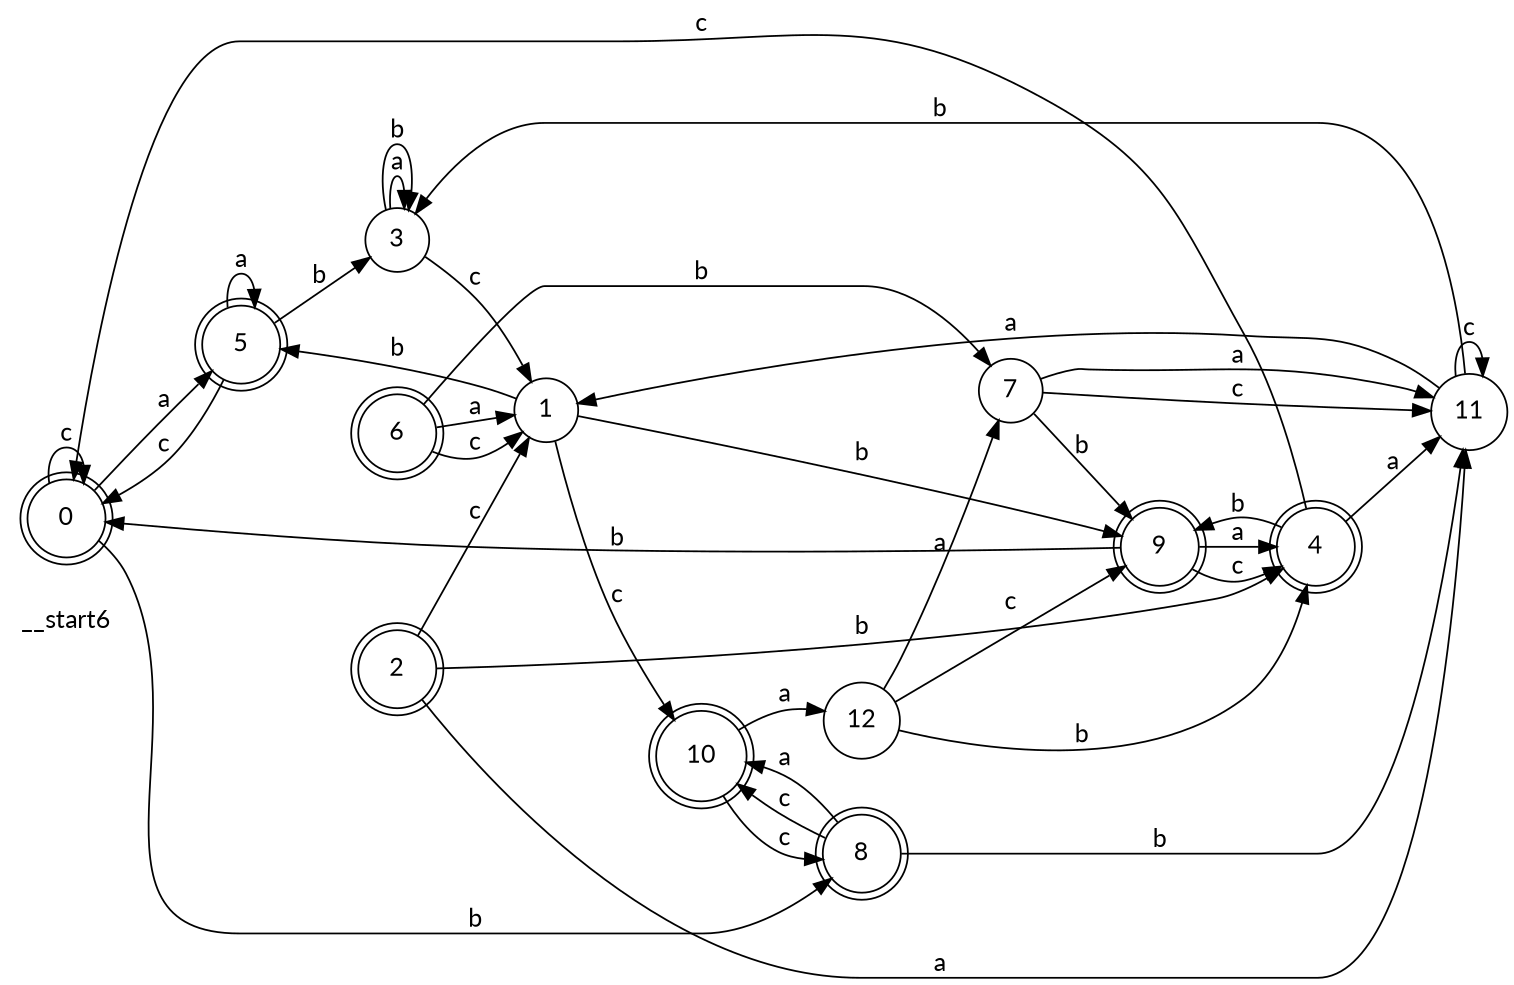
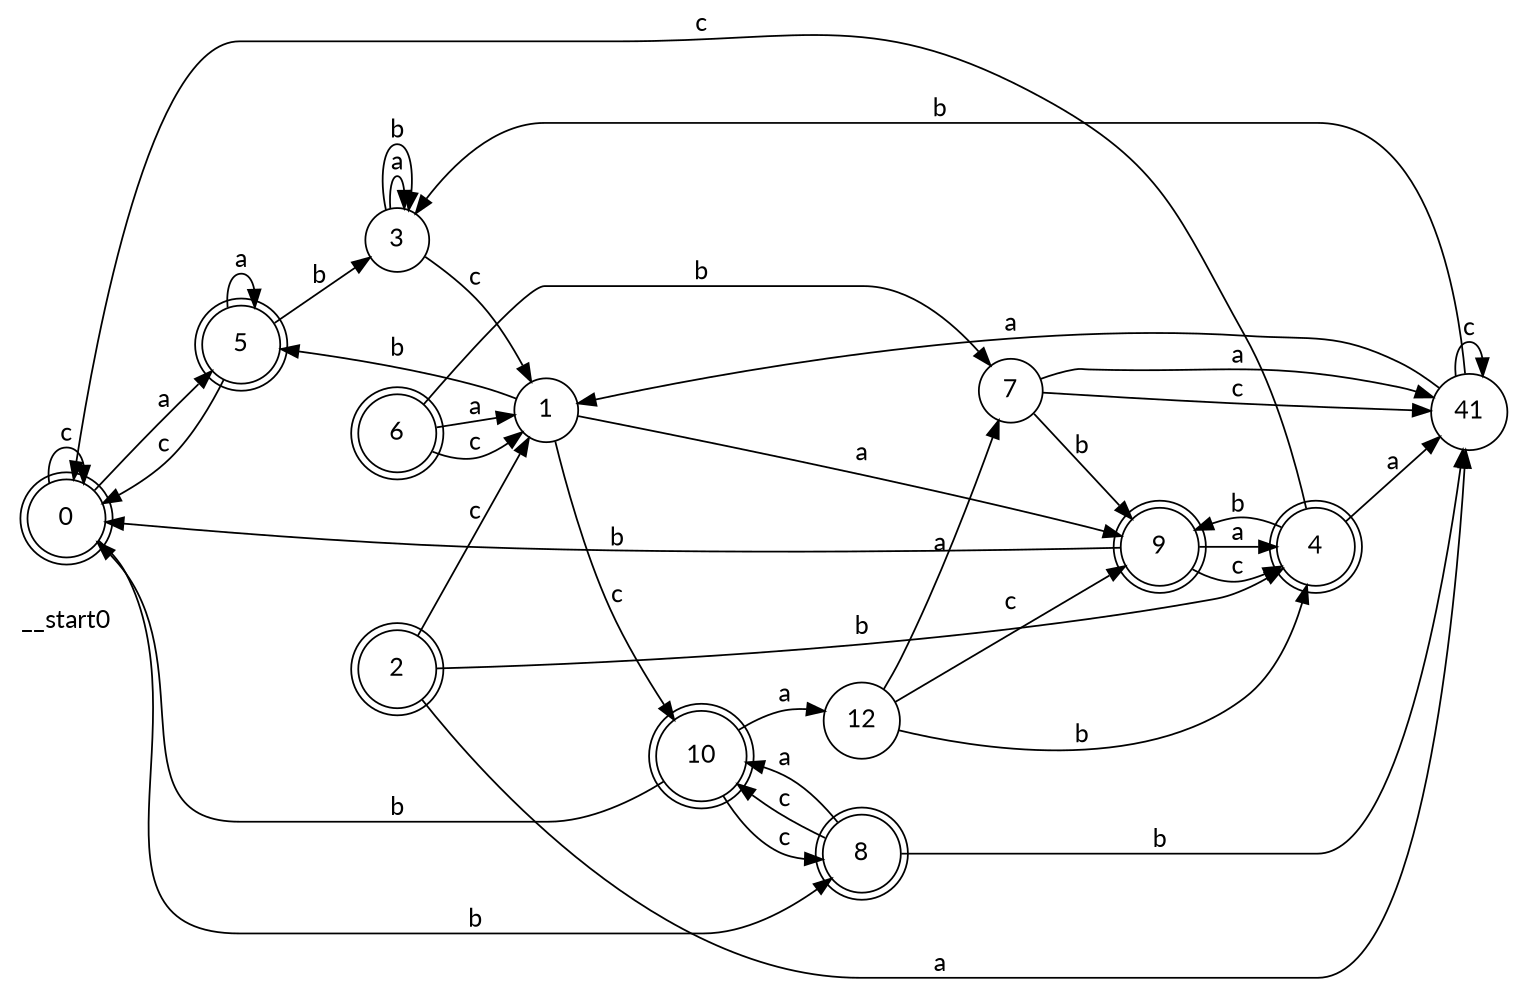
(1469, 412) -> (1469, 412)
(862, 454) -> (862, 454)
(67, 621) -> (67, 621)
none -> (294, 822)
